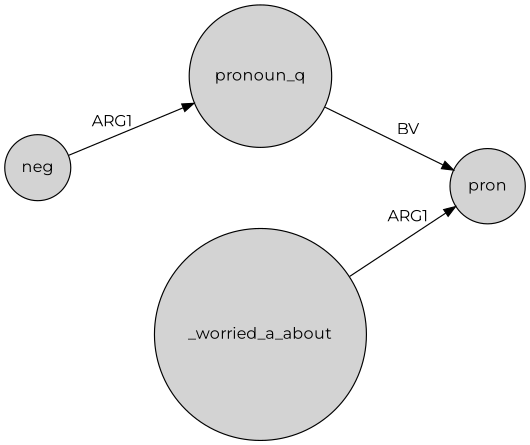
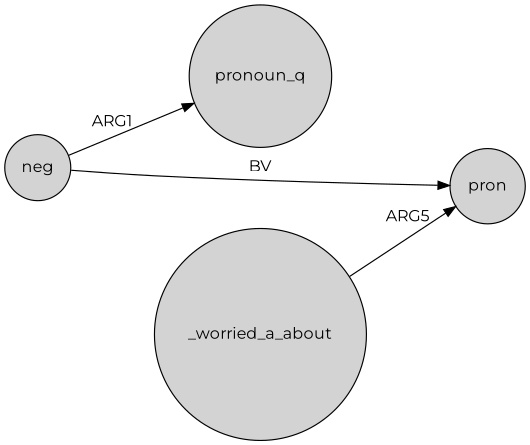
(384, 136) -> (254, 180)
(408, 217) -> (408, 217)
